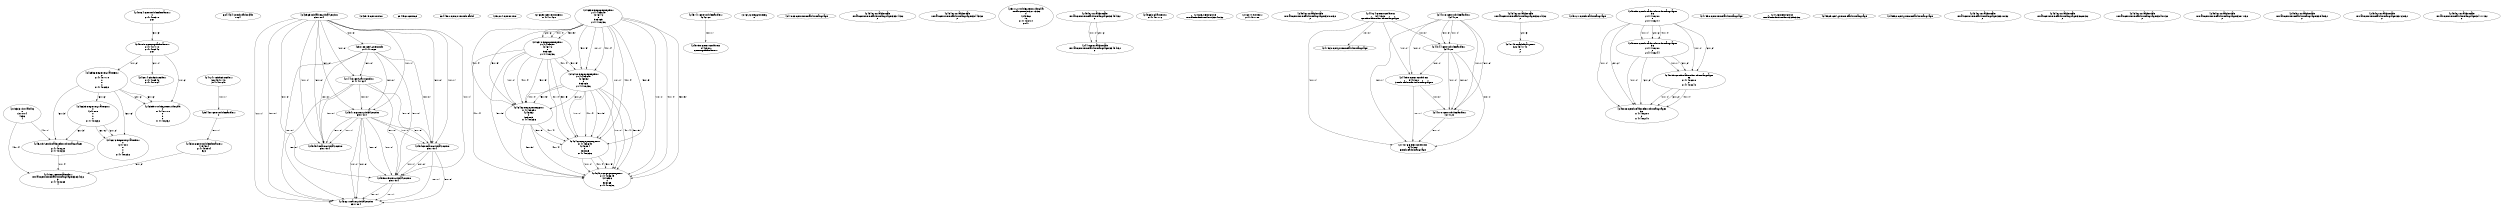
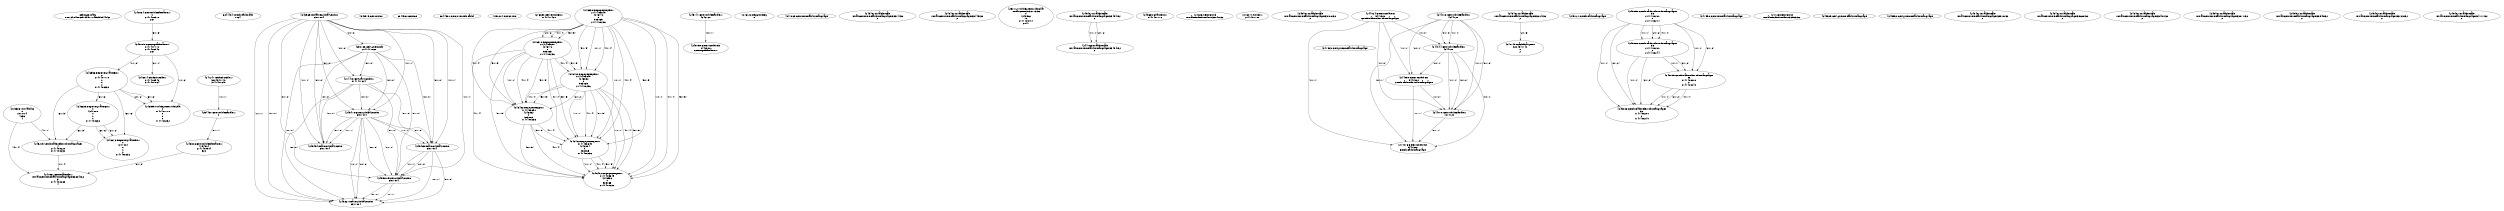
none -> (88, 16)
(1362, 33) -> (1381, 88)
